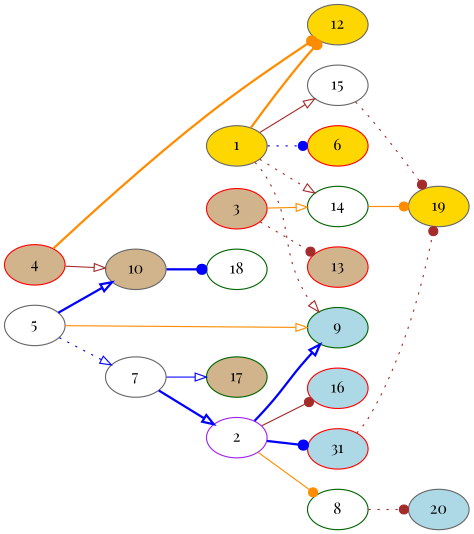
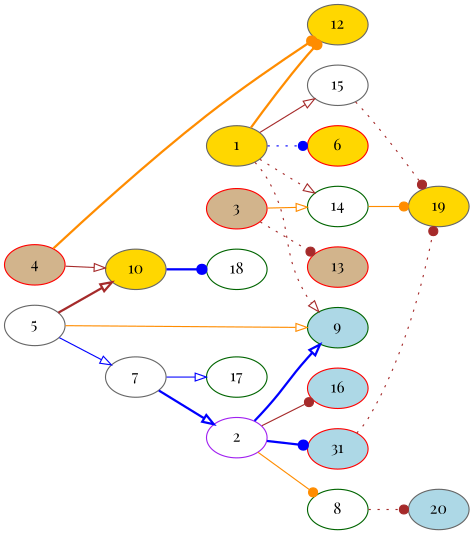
(136, 269) -> (136, 269)
(80, 300) -> (80, 300)
(80, 349) -> (80, 349)
(237, 377) -> (237, 377)
